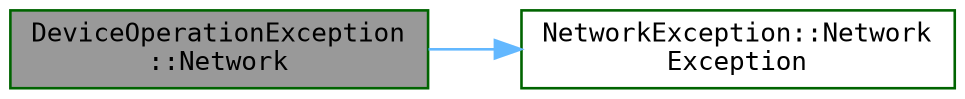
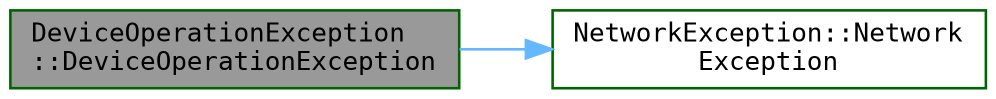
(219, 49) -> (235, 49)
